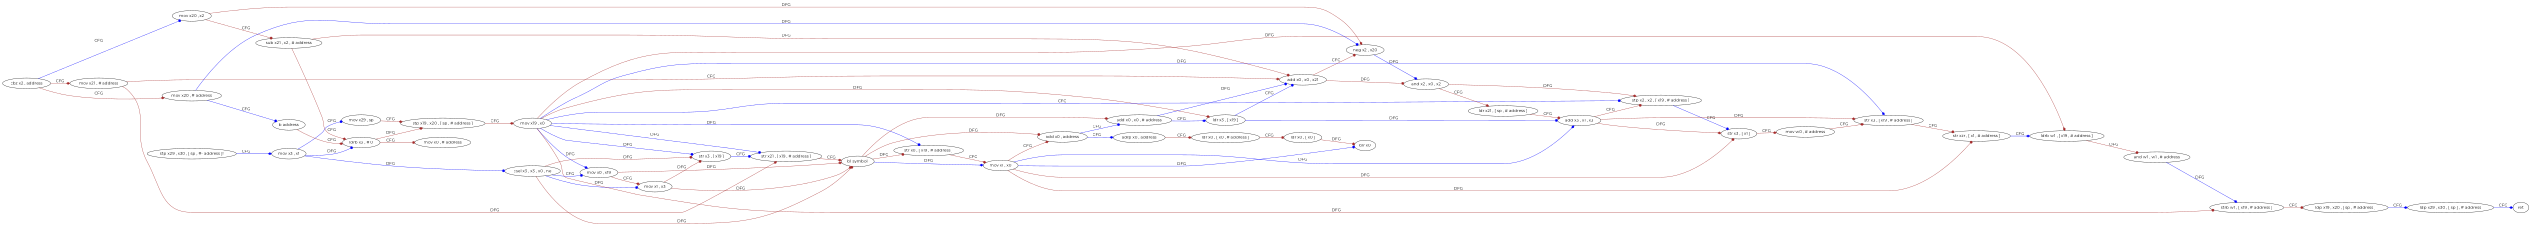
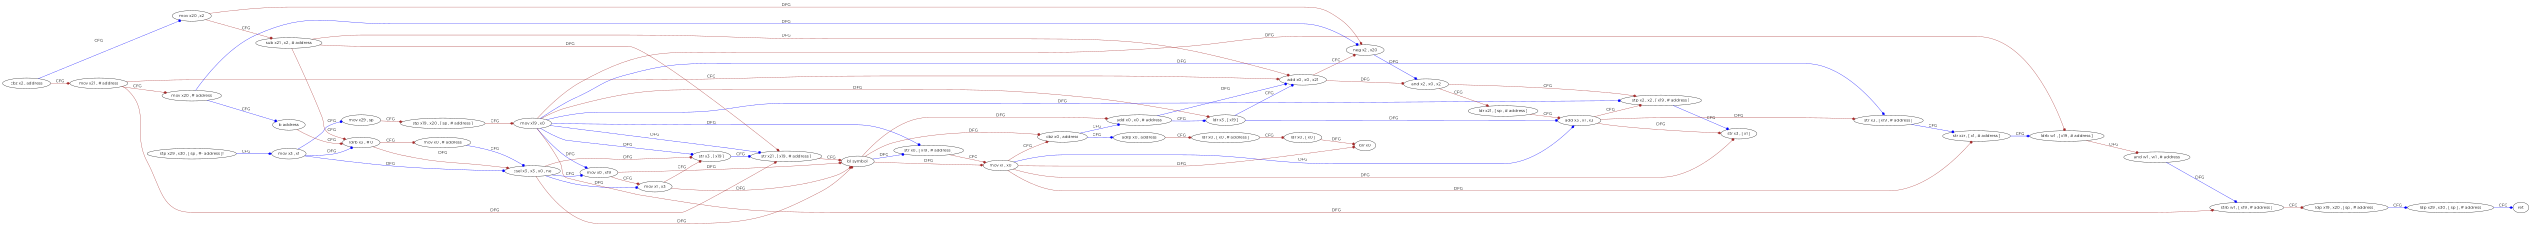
(1314, 37) -> (1314, 37)
none -> (564, 46)
(1548, 86) -> (1548, 86)
(100, 98) -> (142, 90)
(1062, 101) -> (1062, 101)
(1932, 128) -> (1932, 128)
(1805, 132) -> none
(398, 134) -> (439, 161)
(1062, 137) -> (1062, 137)
none -> (495, 152)
(887, 157) -> (887, 157)
(927, 164) -> (927, 164)
(1186, 166) -> (1186, 166)
(682, 167) -> (682, 167)
(1358, 212) -> (1358, 212)
